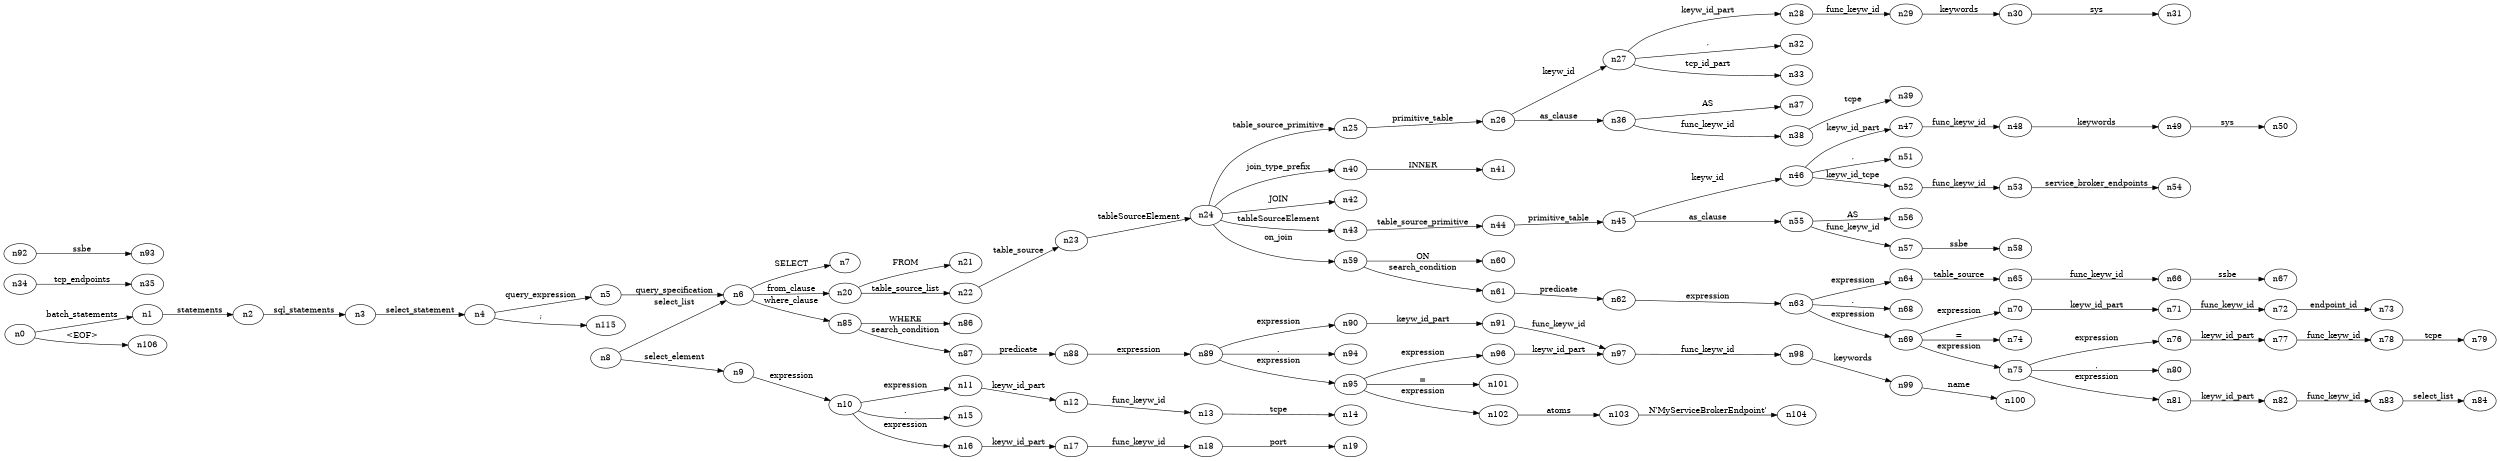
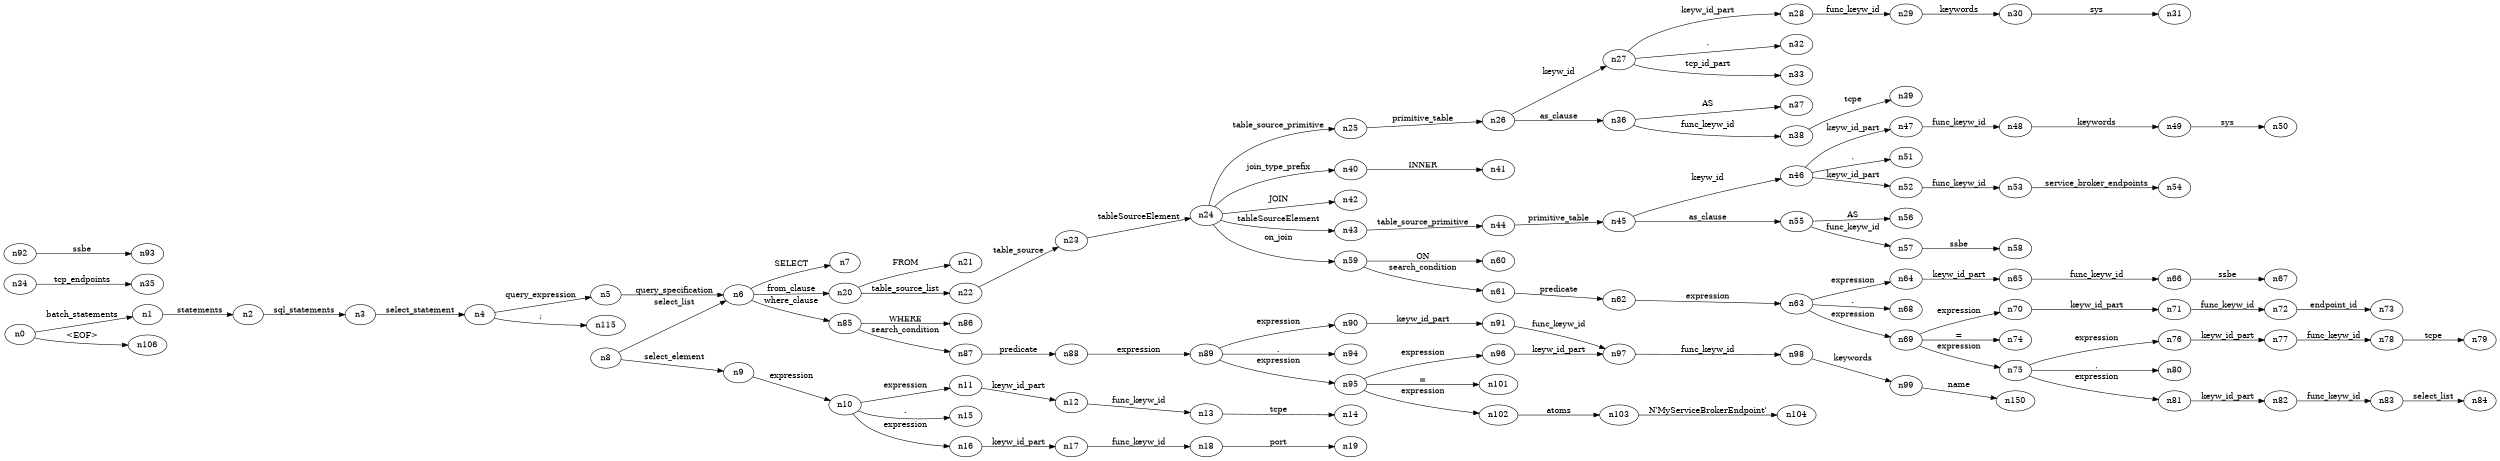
(1853, 175) -> (1853, 175)
(1959, 275) -> (1959, 275)
(2016, 401) -> (2016, 401)
